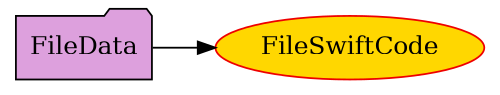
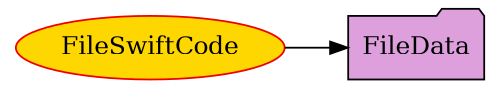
(175, 48) -> (307, 48)
